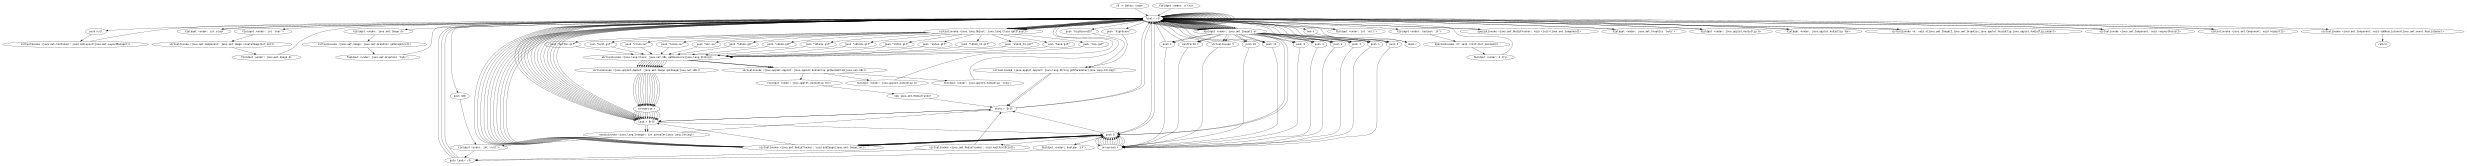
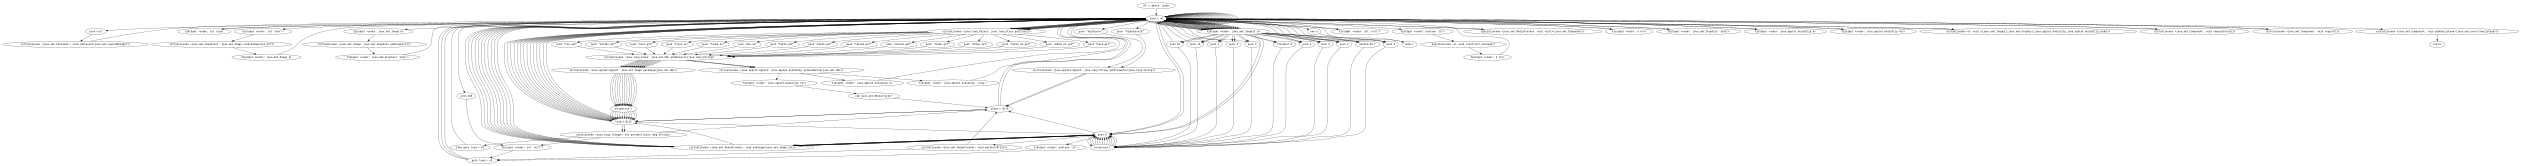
none -> (1389, 22)
(1223, 44) -> (1391, 44)
(1301, 44) -> (1285, 44)
none -> (470, 148)
